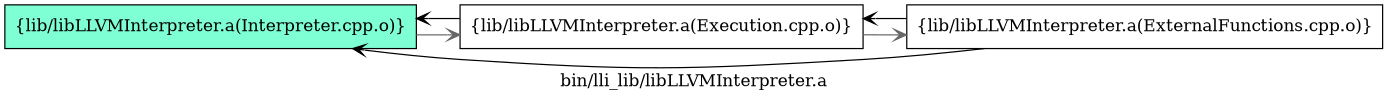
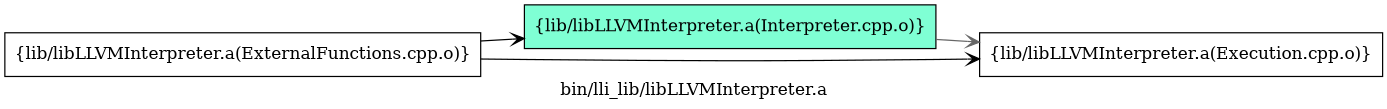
(444, 19) -> none
(879, 35) -> none
